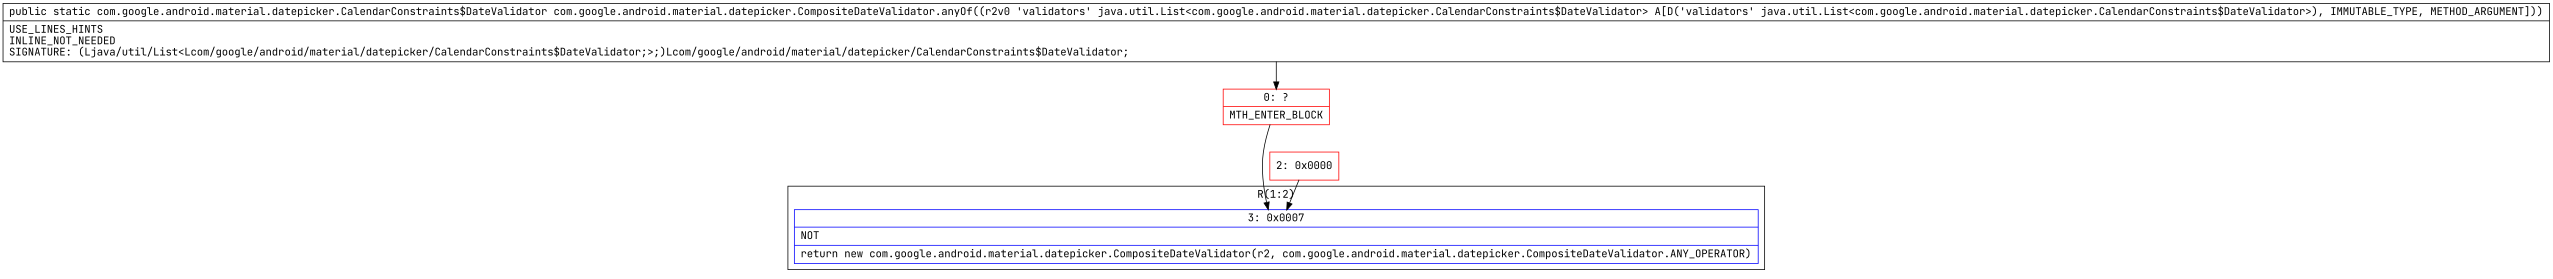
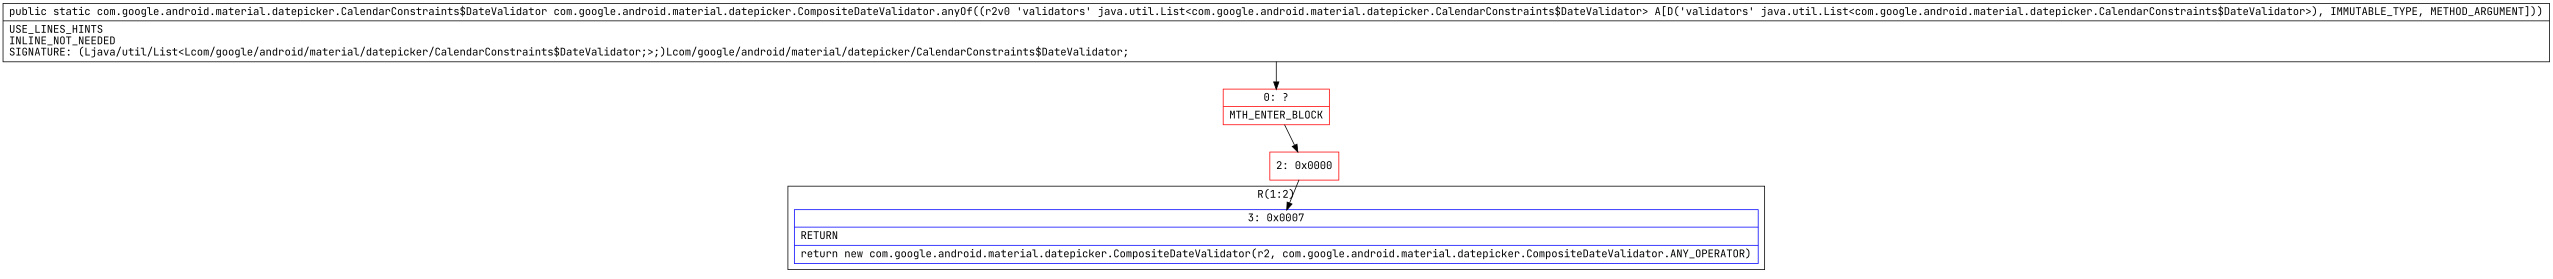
(1263, 163) -> (1290, 135)
(810, 236) -> (819, 236)
